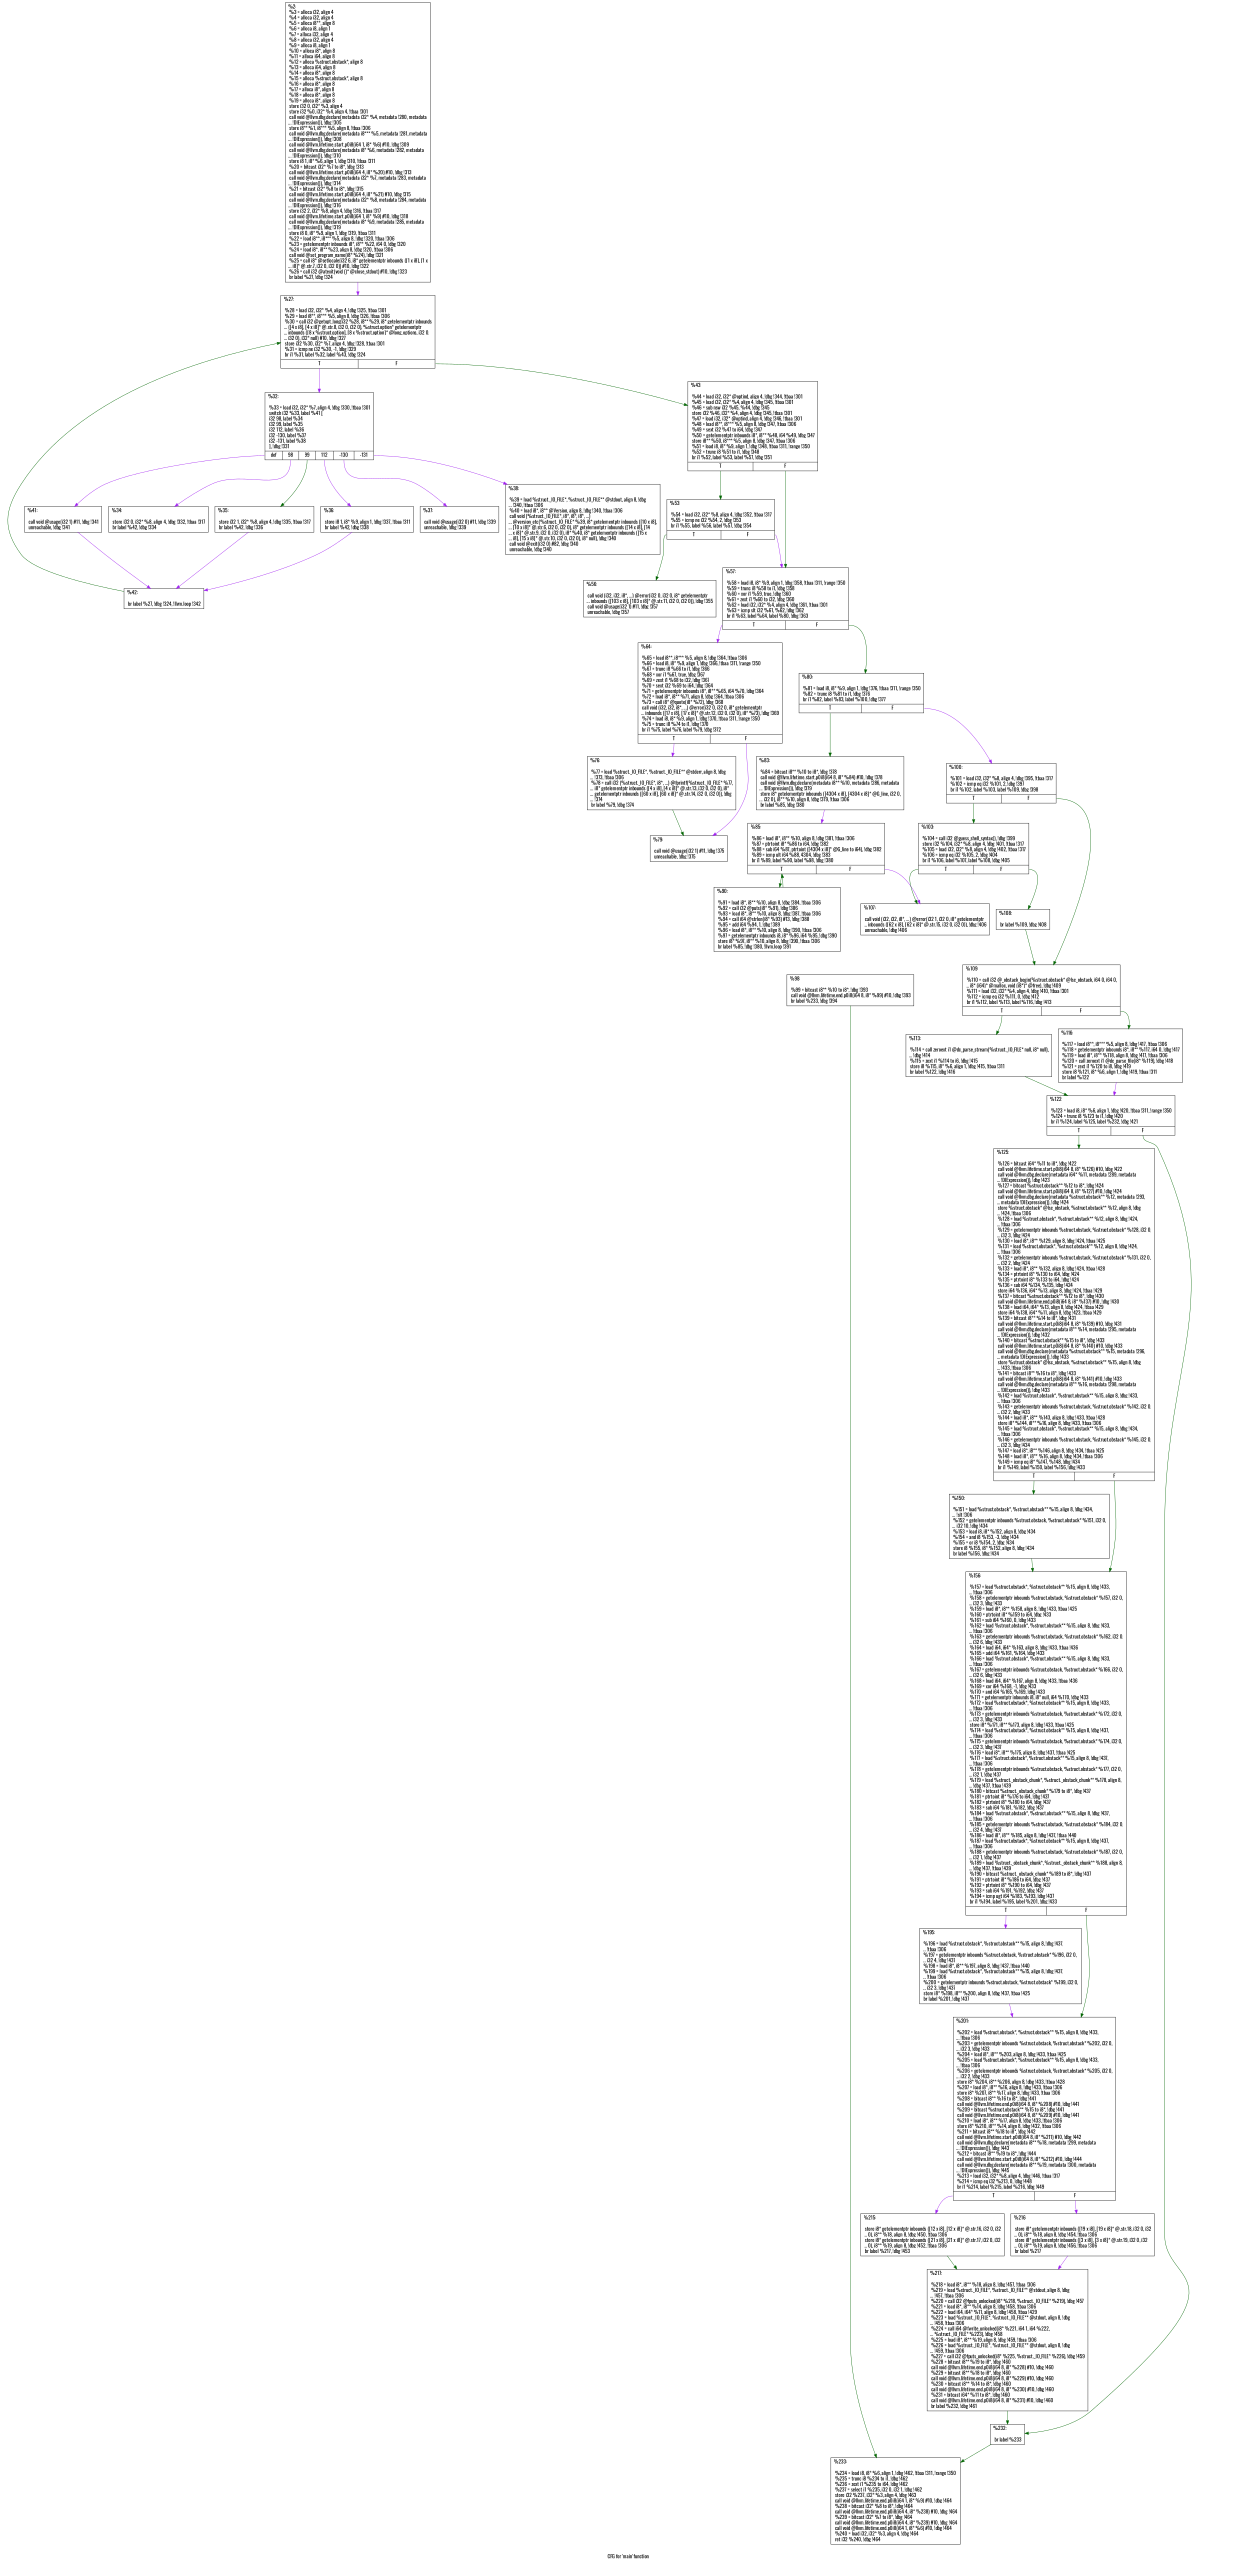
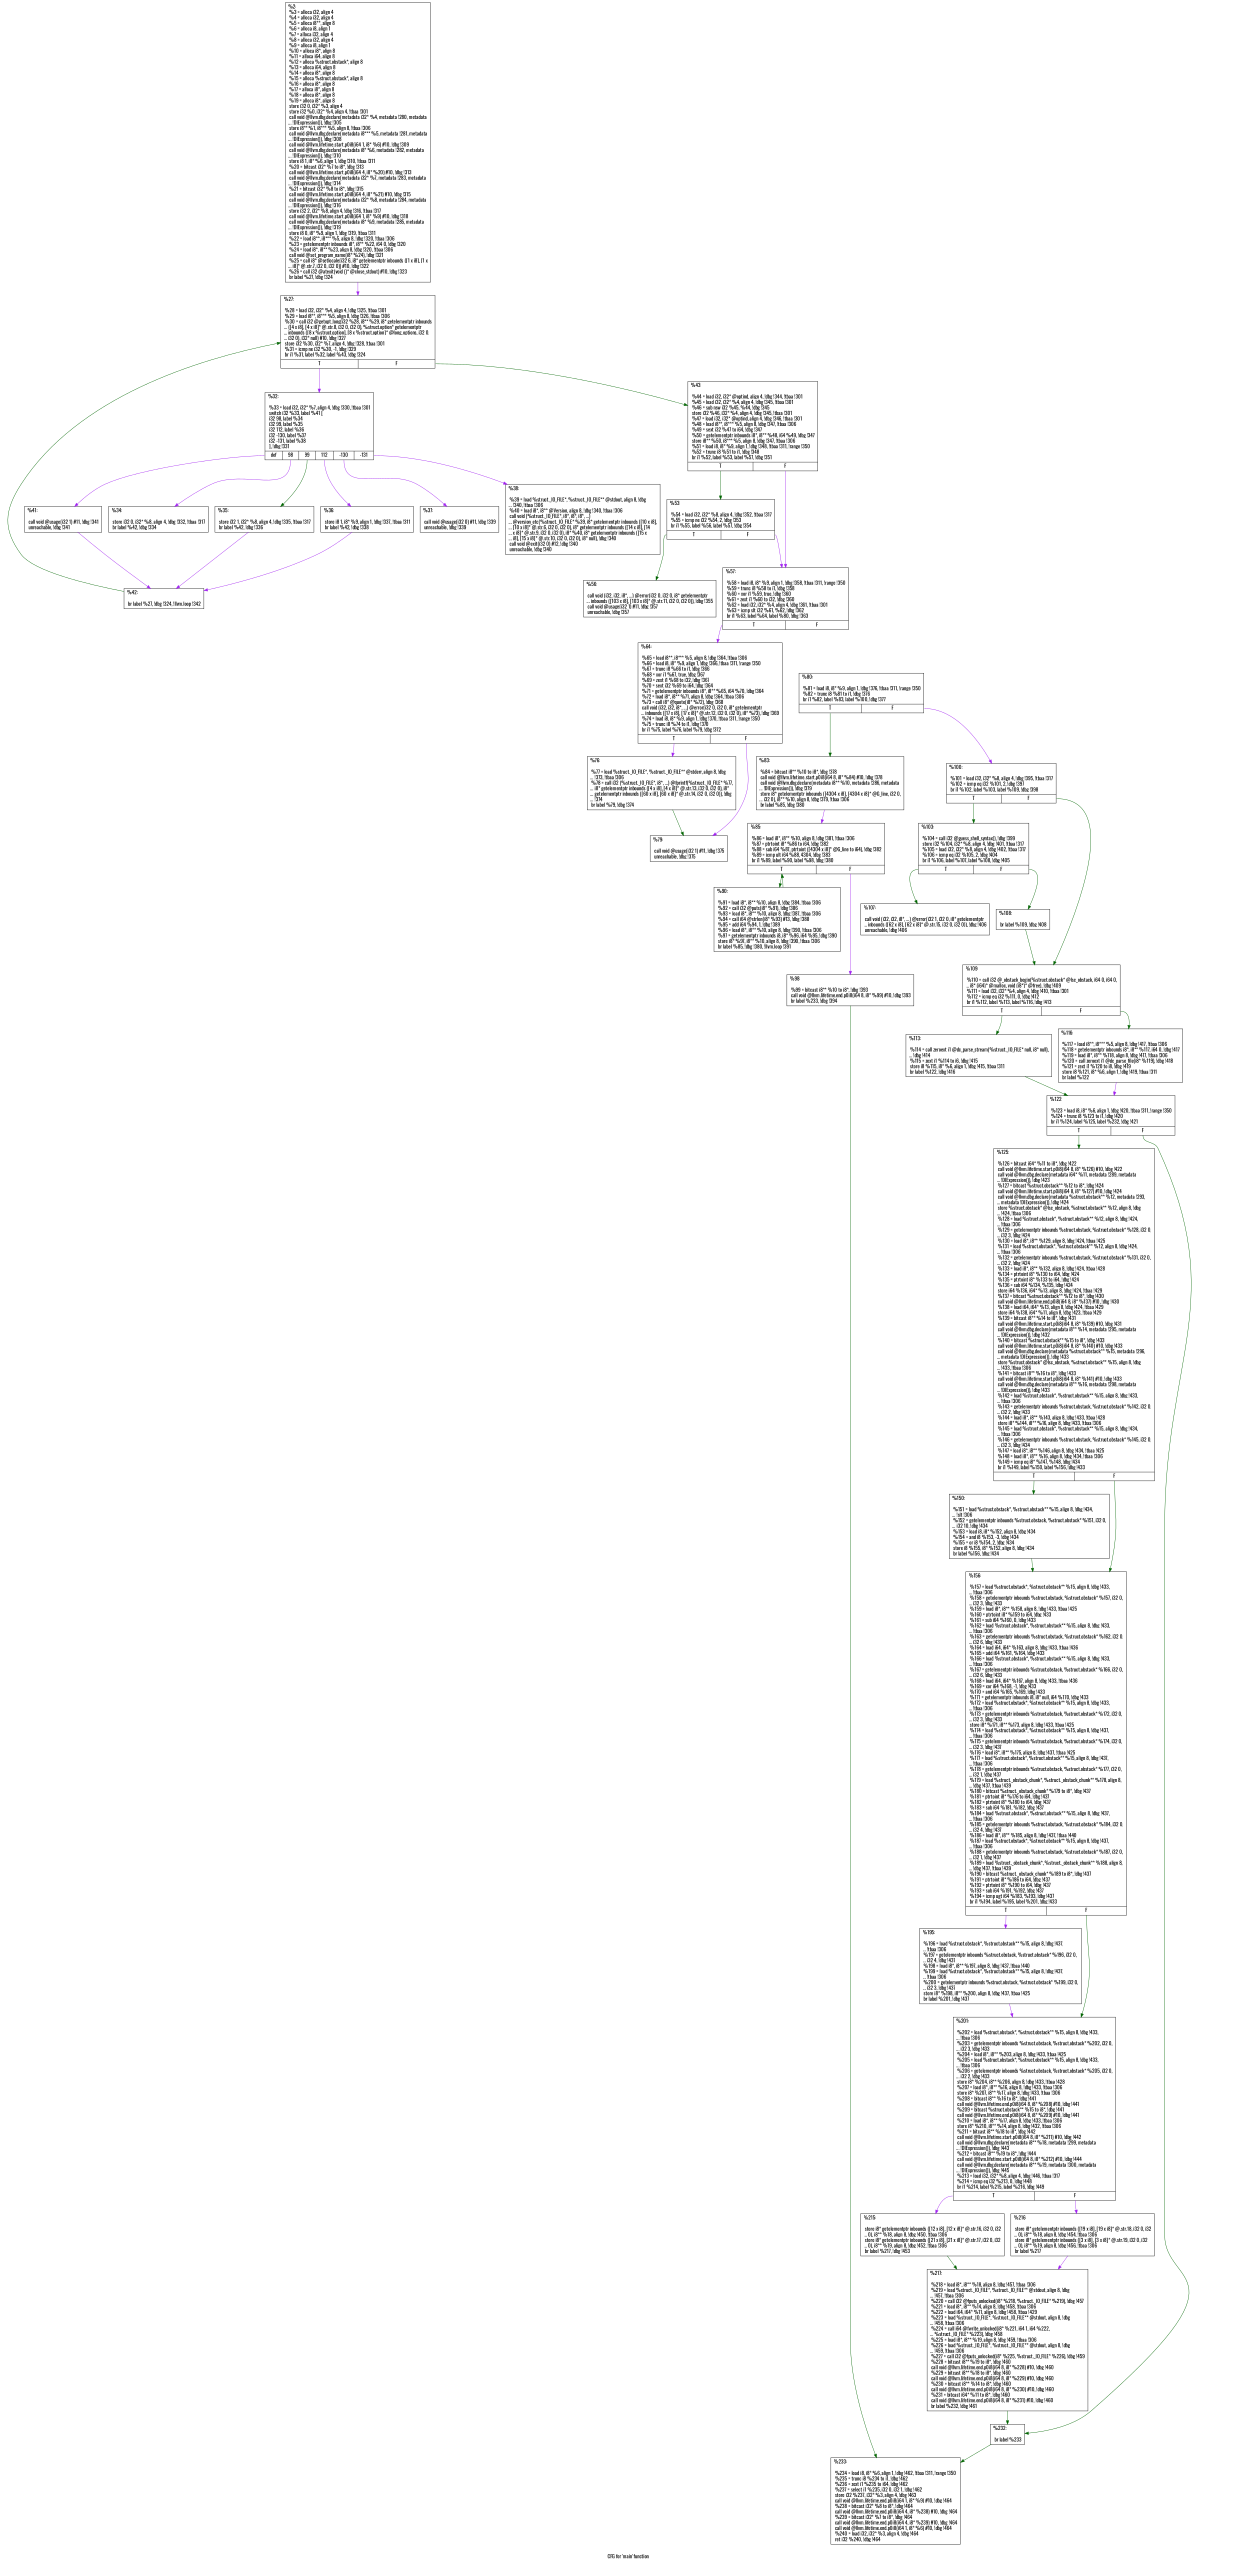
(786, 518) -> (786, 518)
(544, 544) -> (543, 544)
(866, 643) -> none
(906, 880) -> (850, 922)
